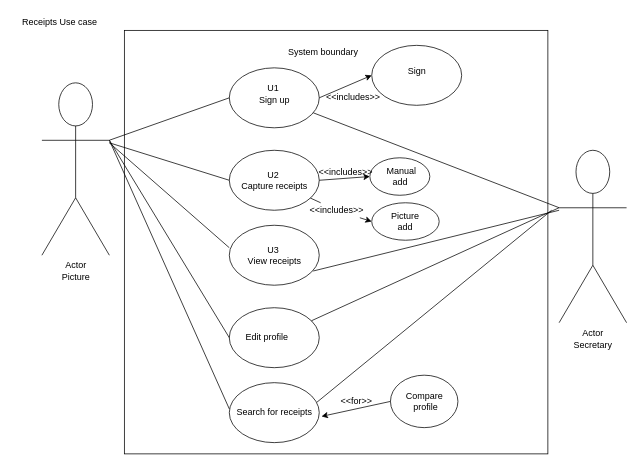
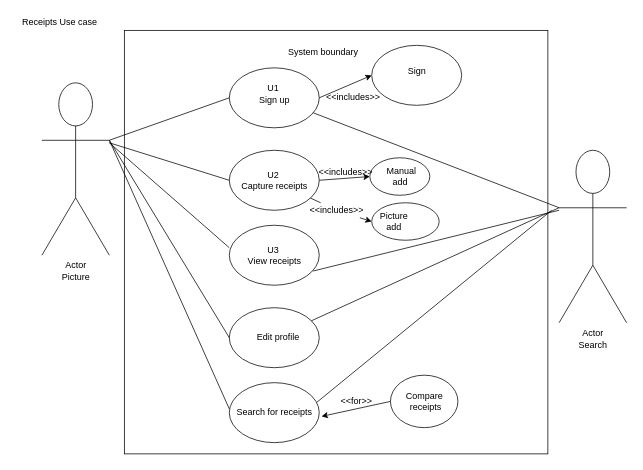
(405, 222) -> (394, 222)
(267, 338) -> (278, 338)
(593, 345) -> (593, 345)
(425, 402) -> (425, 402)
